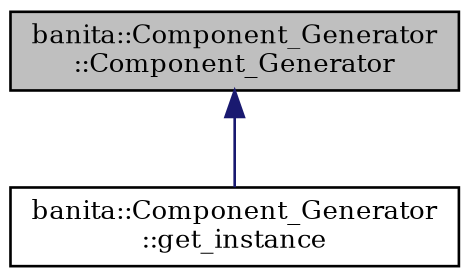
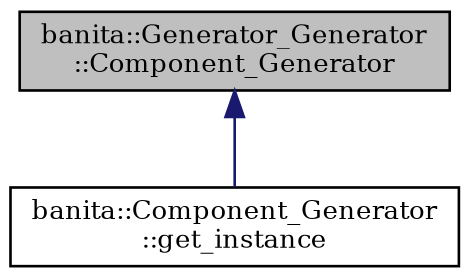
(235, 51) -> (235, 51)
